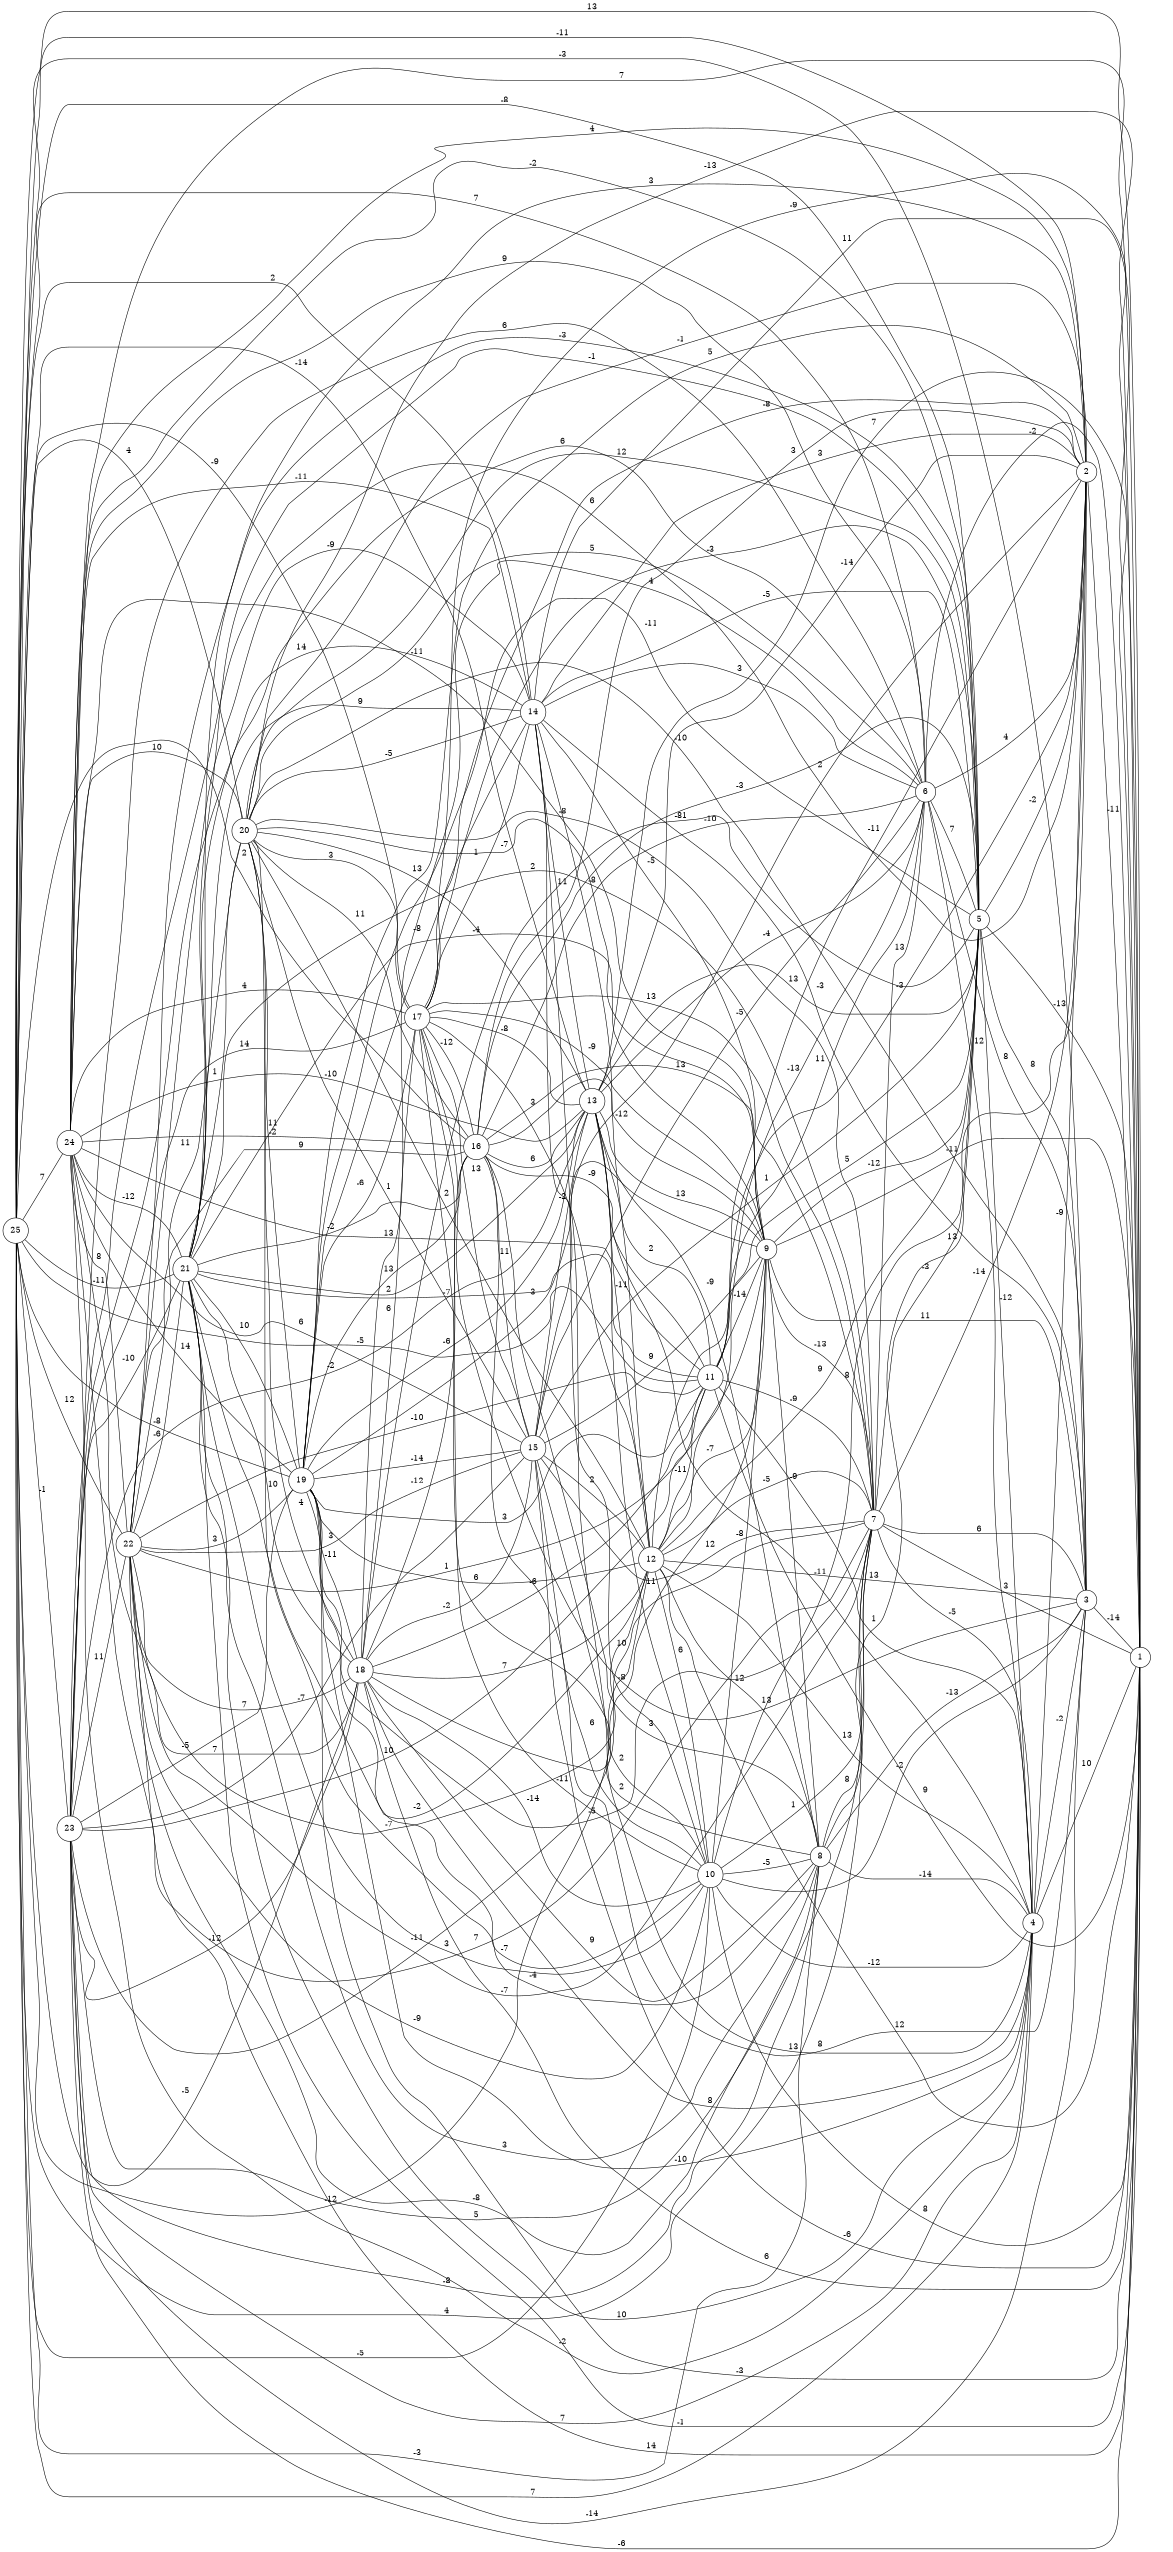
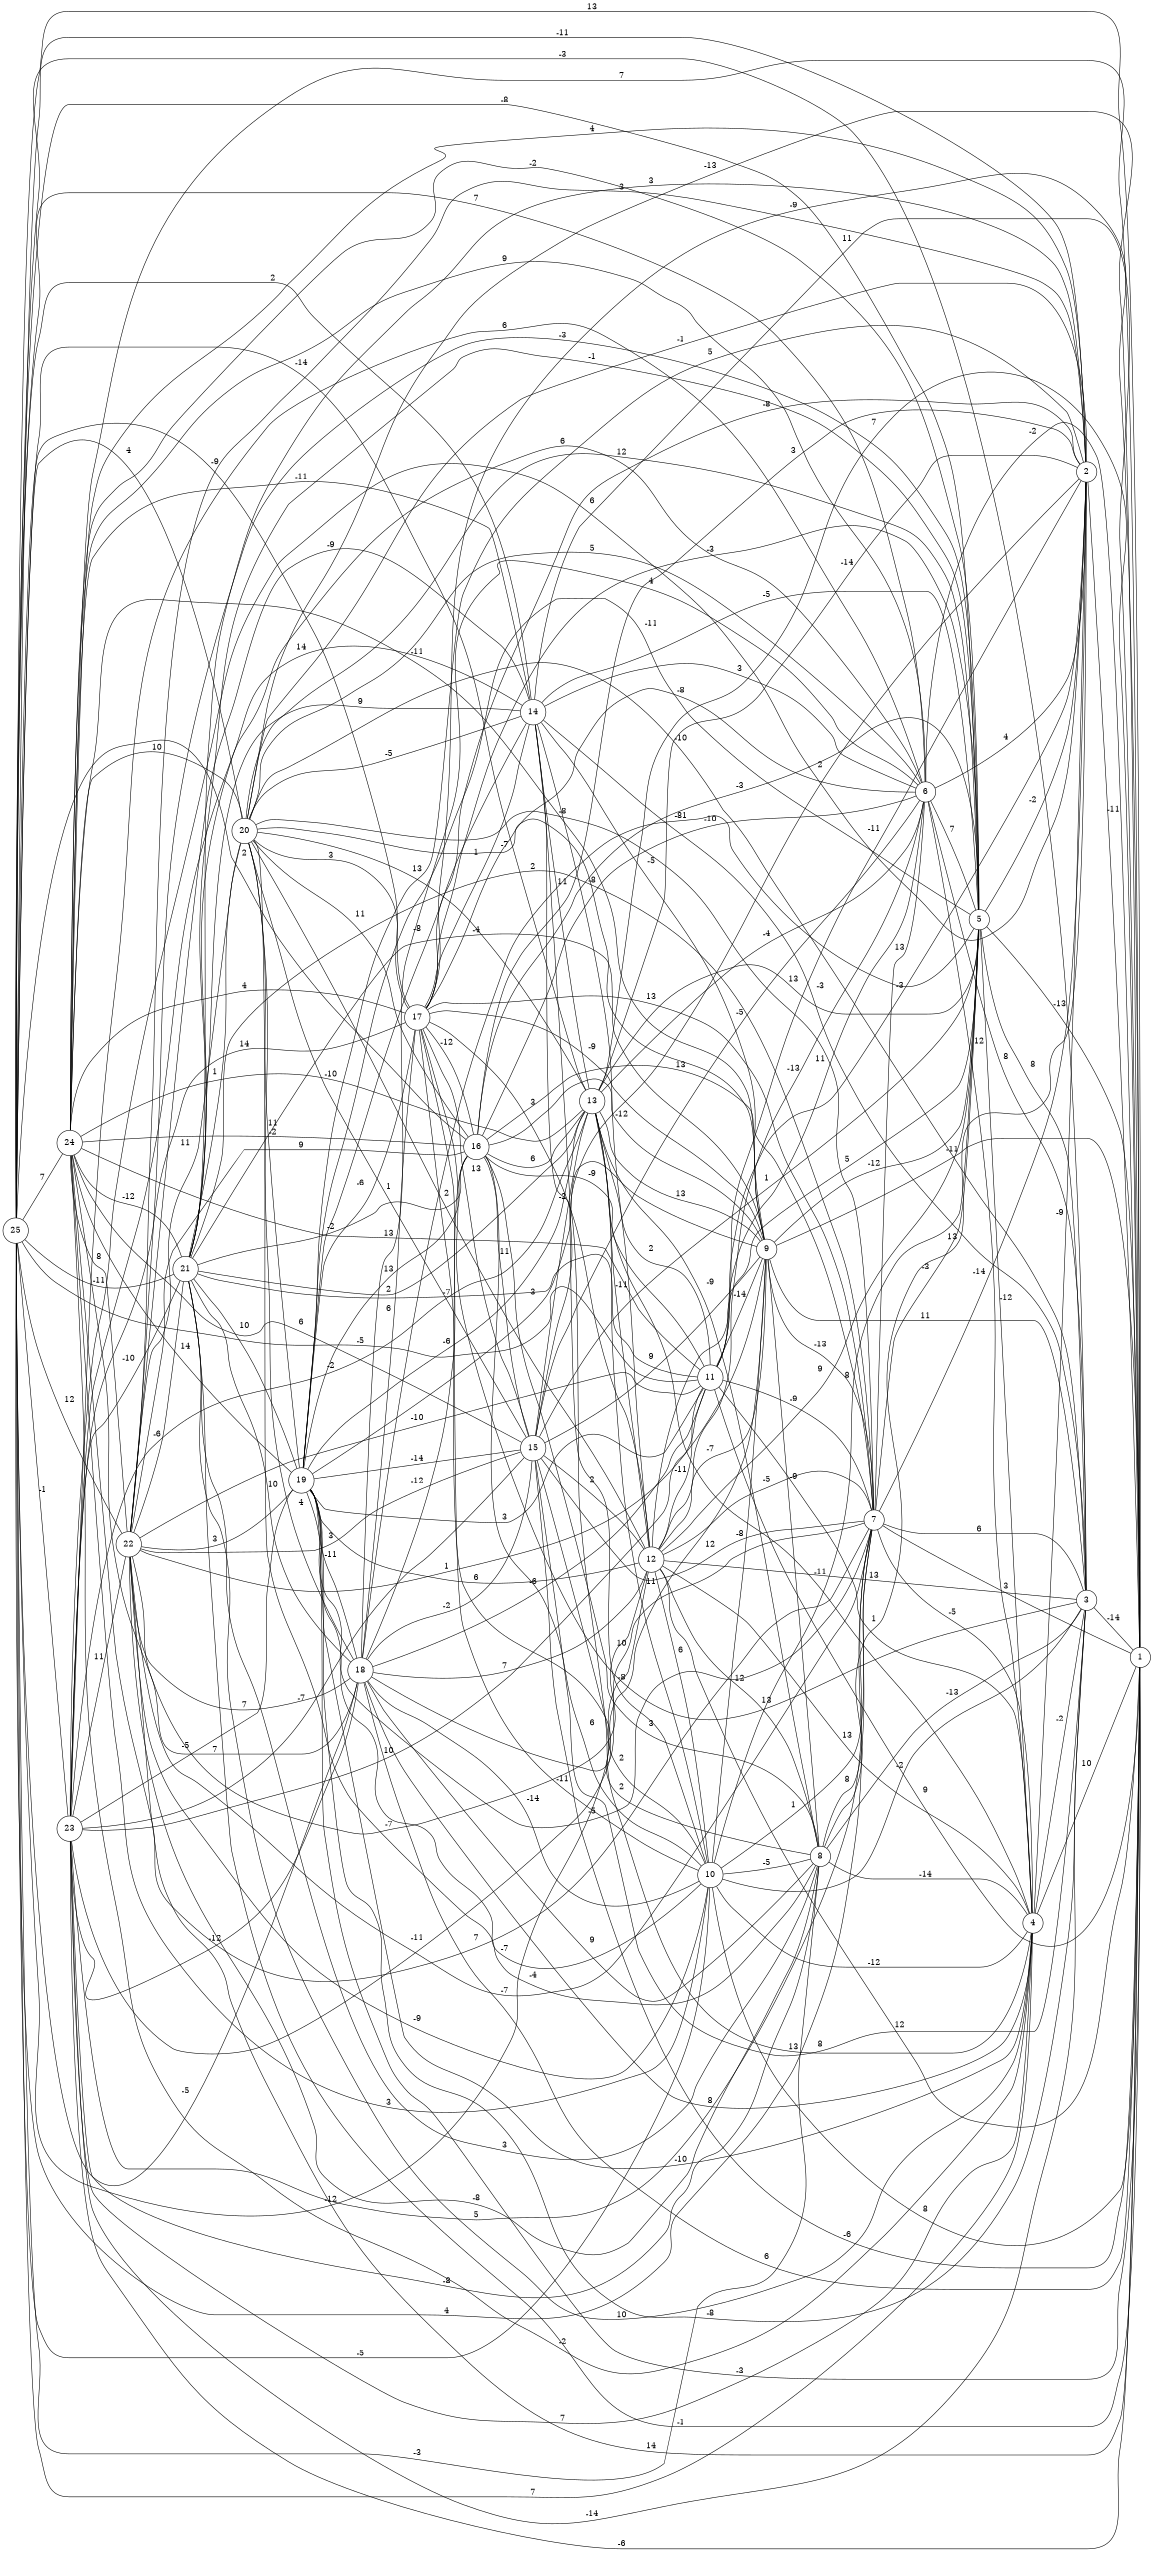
(784, 473) -> (245, 437)
(521, 1044) -> (592, 729)
(111, 1403) -> (621, 2307)
(330, 1706) -> none
(301, 1759) -> (151, 1922)
